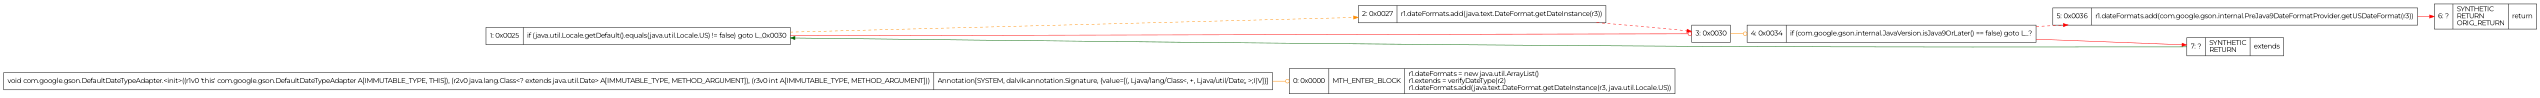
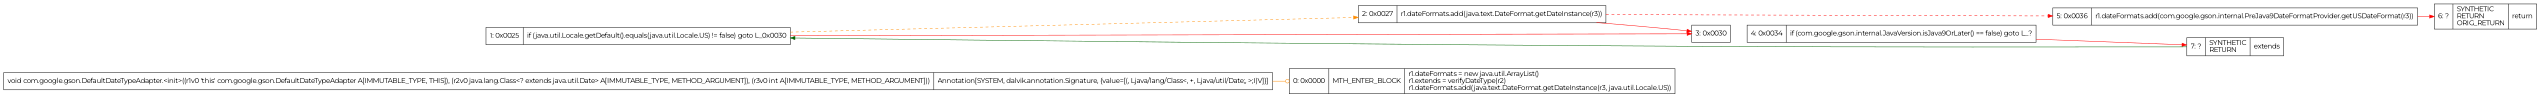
(1642, 26) -> (1642, 26)
(2050, 26) -> (1827, 15)
(1737, 34) -> none
(1239, 35) -> (1239, 35)
